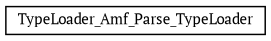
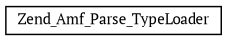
(136, 21) -> (114, 21)
